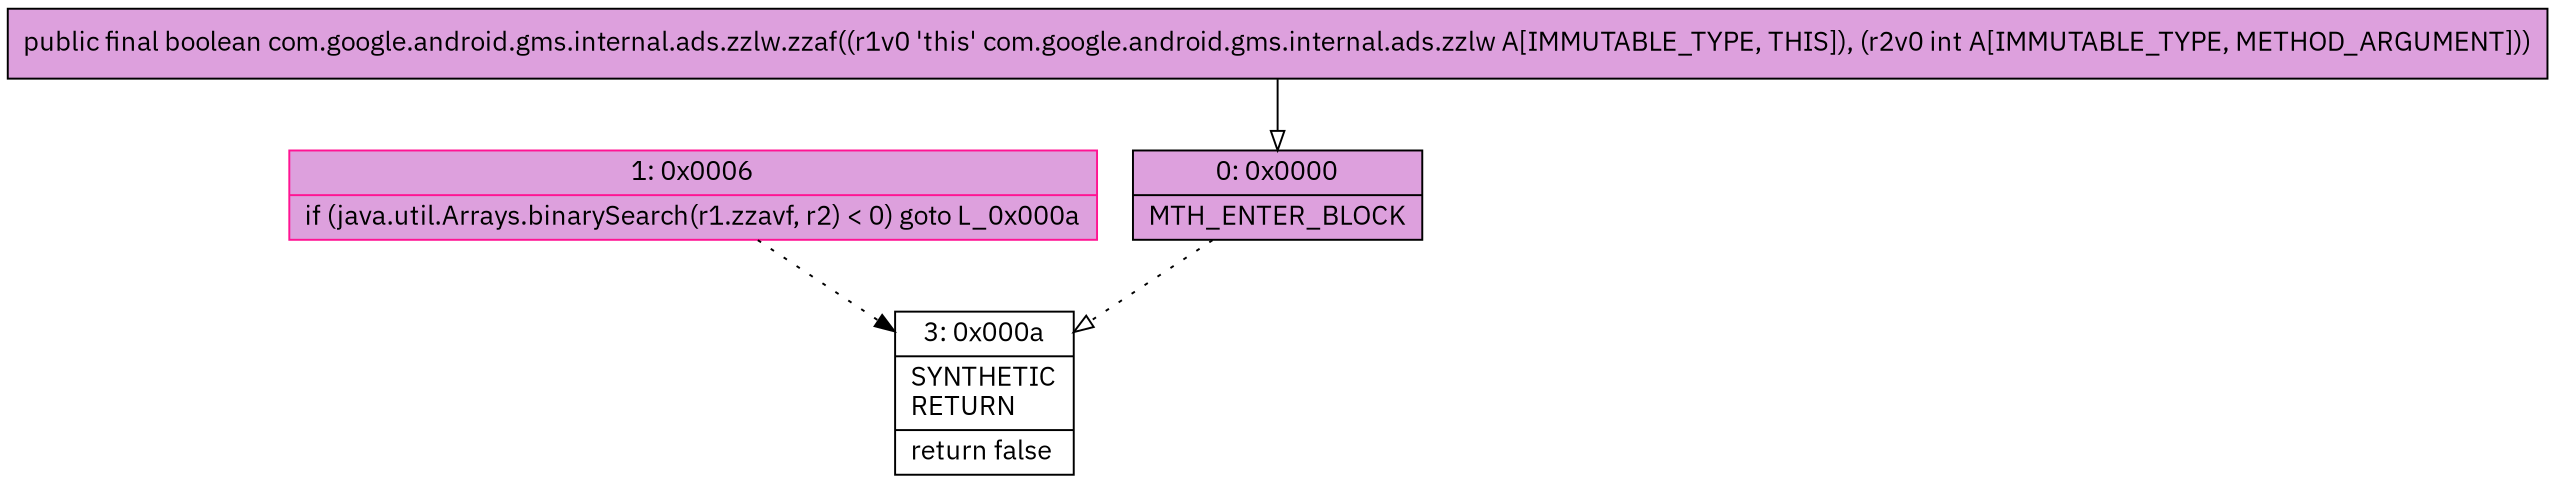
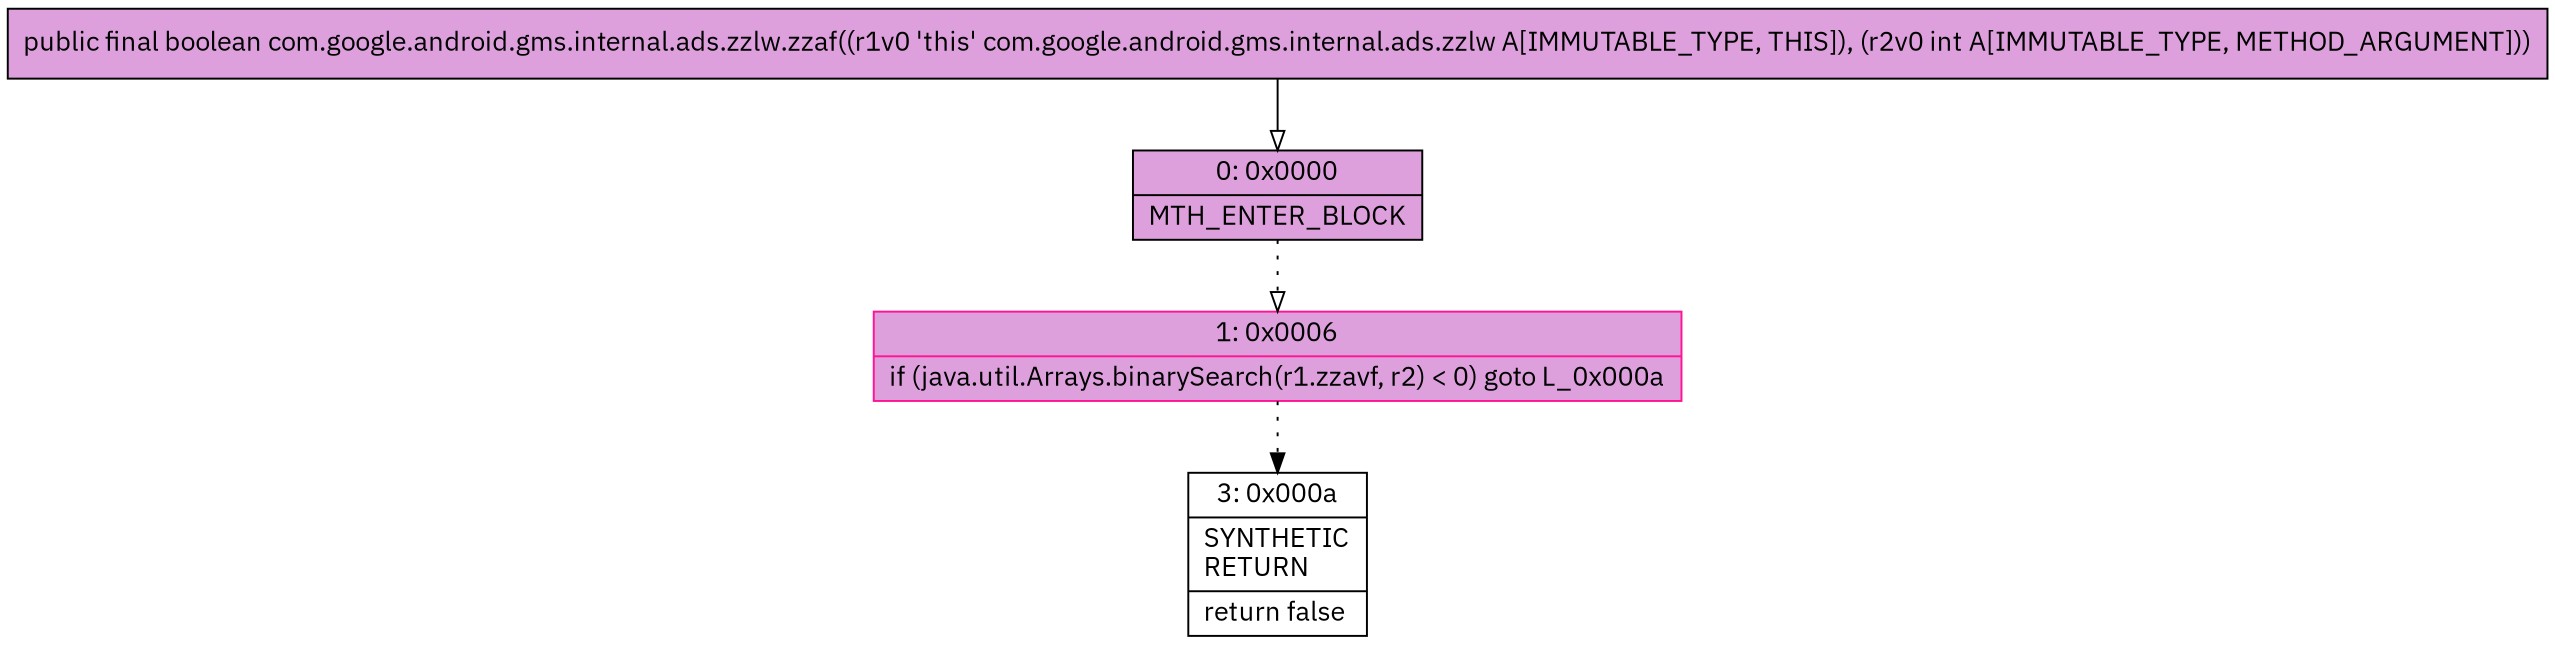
(1151, 281) -> (1278, 266)
